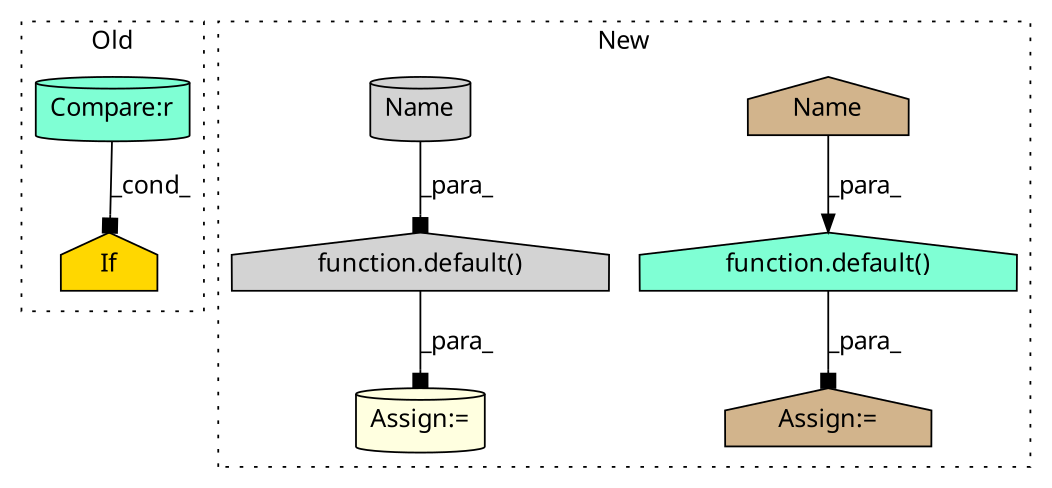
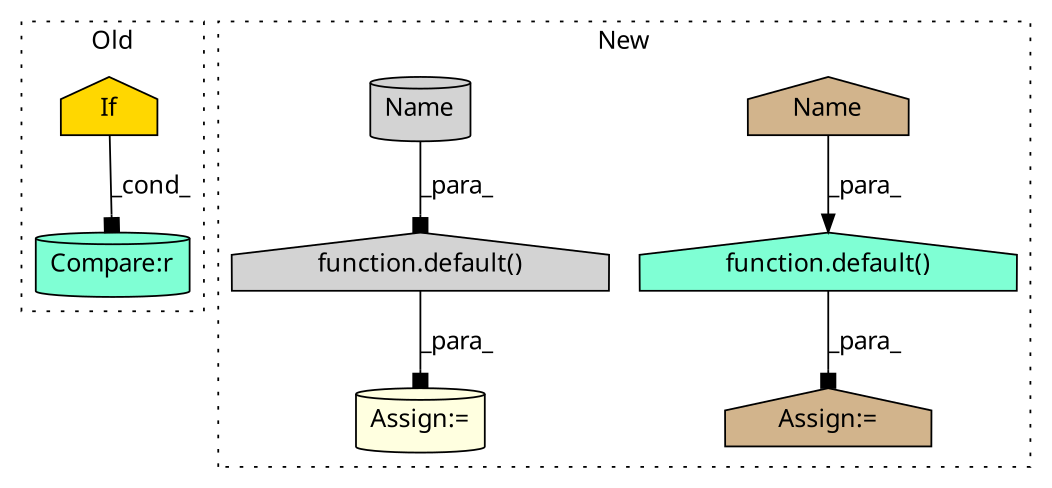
(111, 178) -> (111, 175)
